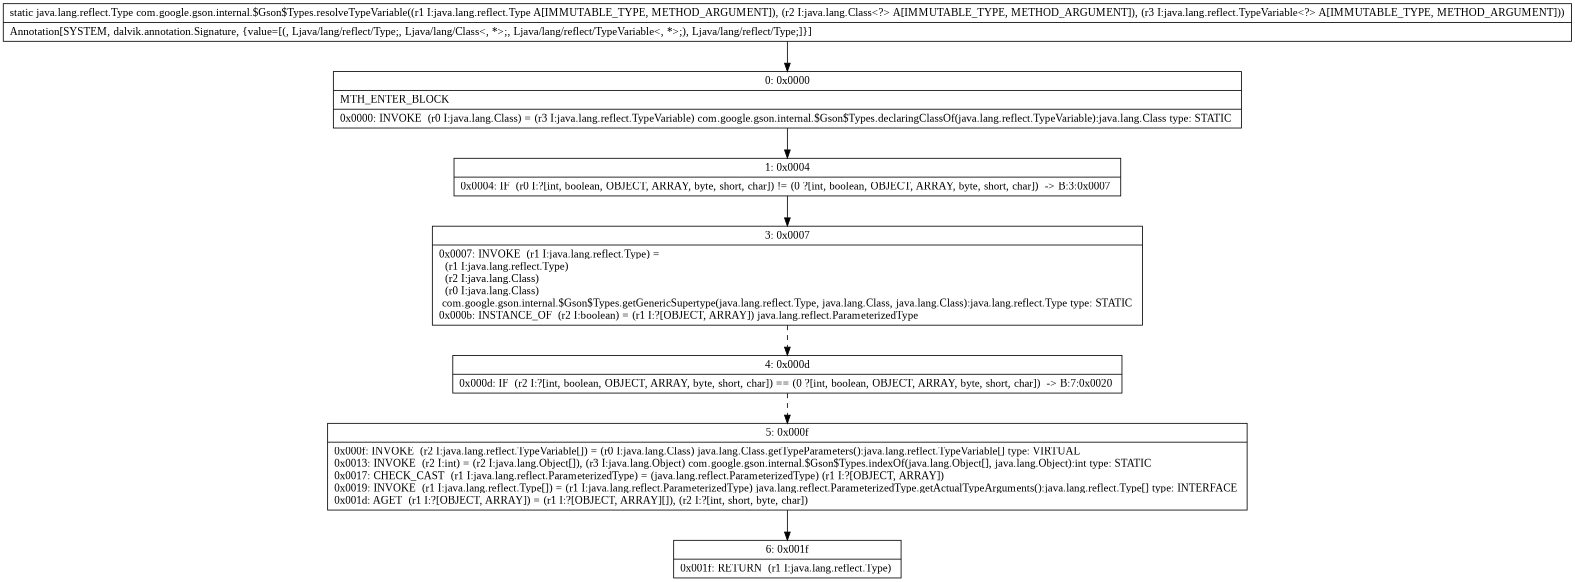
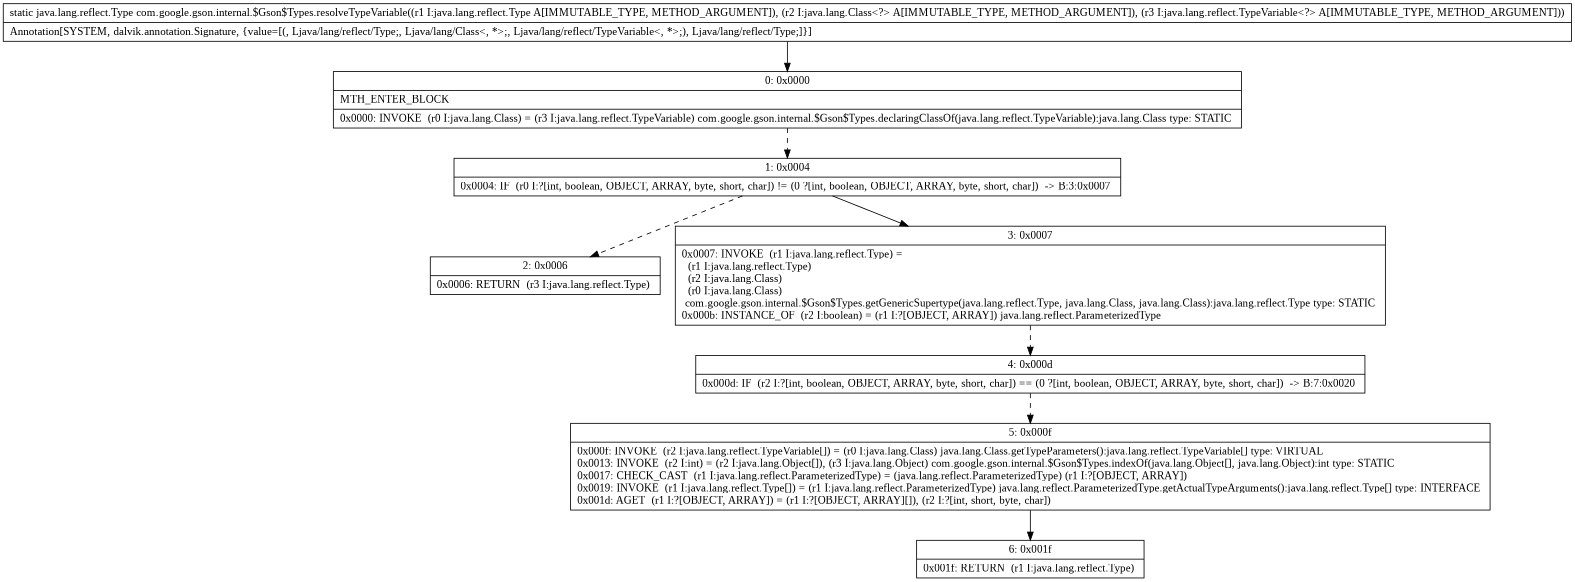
(787, 139) -> (787, 139)
none -> (545, 276)
